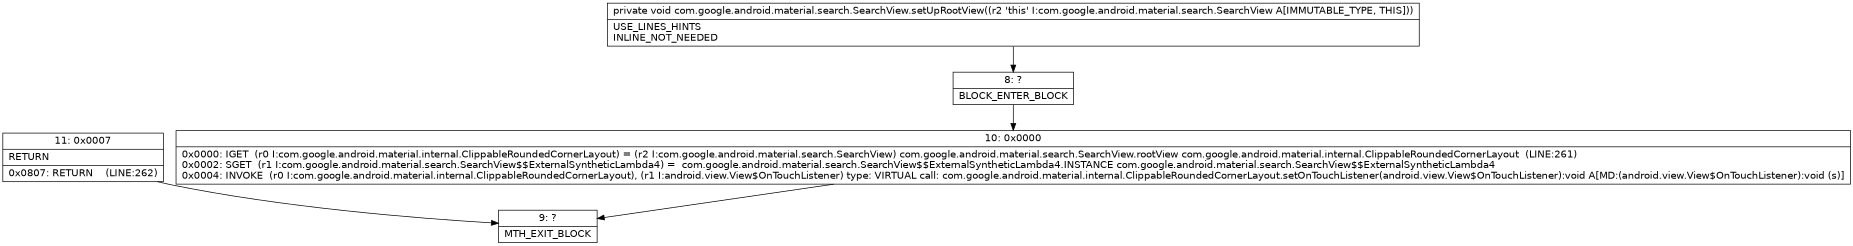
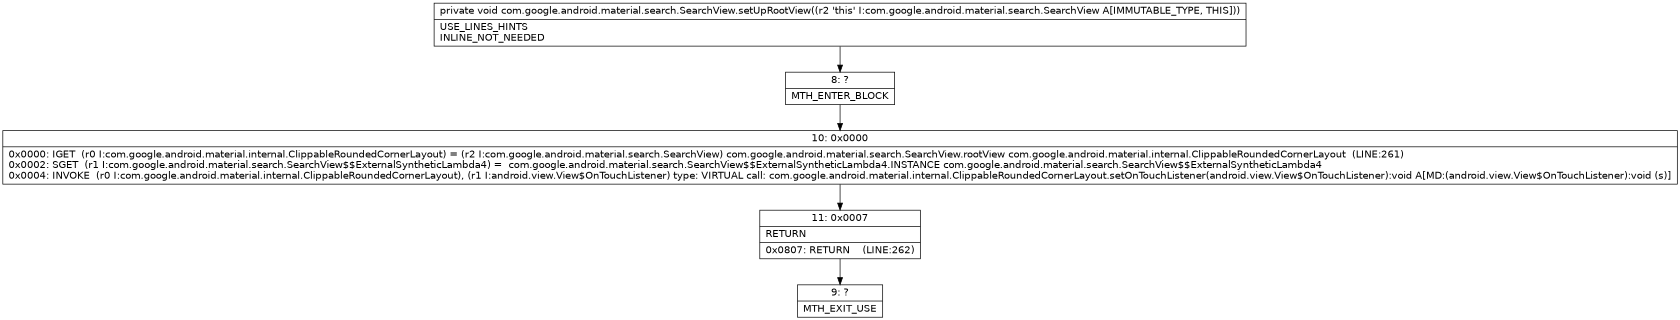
(1013, 96) -> (840, 96)
(719, 201) -> (840, 194)
(548, 234) -> (840, 309)
